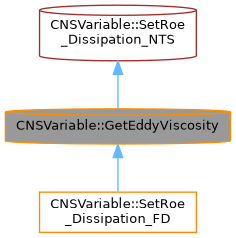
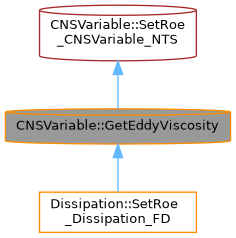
(118, 33) -> (118, 33)
(118, 212) -> (118, 212)
